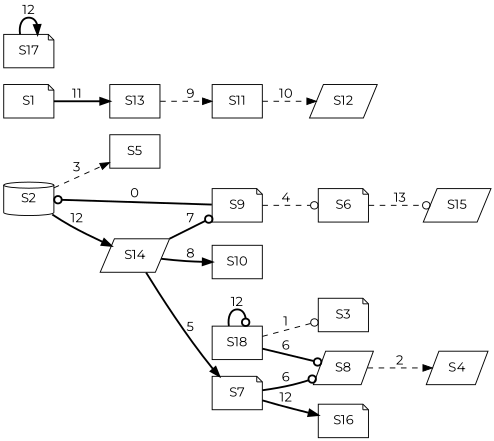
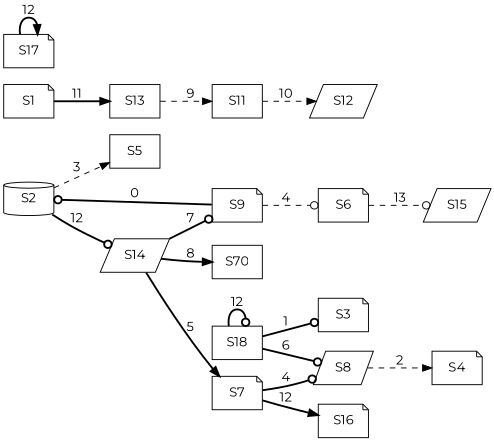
(77, 229) -> (78, 230)
(237, 262) -> (237, 262)
(287, 330) -> (287, 330)
(457, 368) -> (457, 368)
(286, 378) -> (286, 378)
